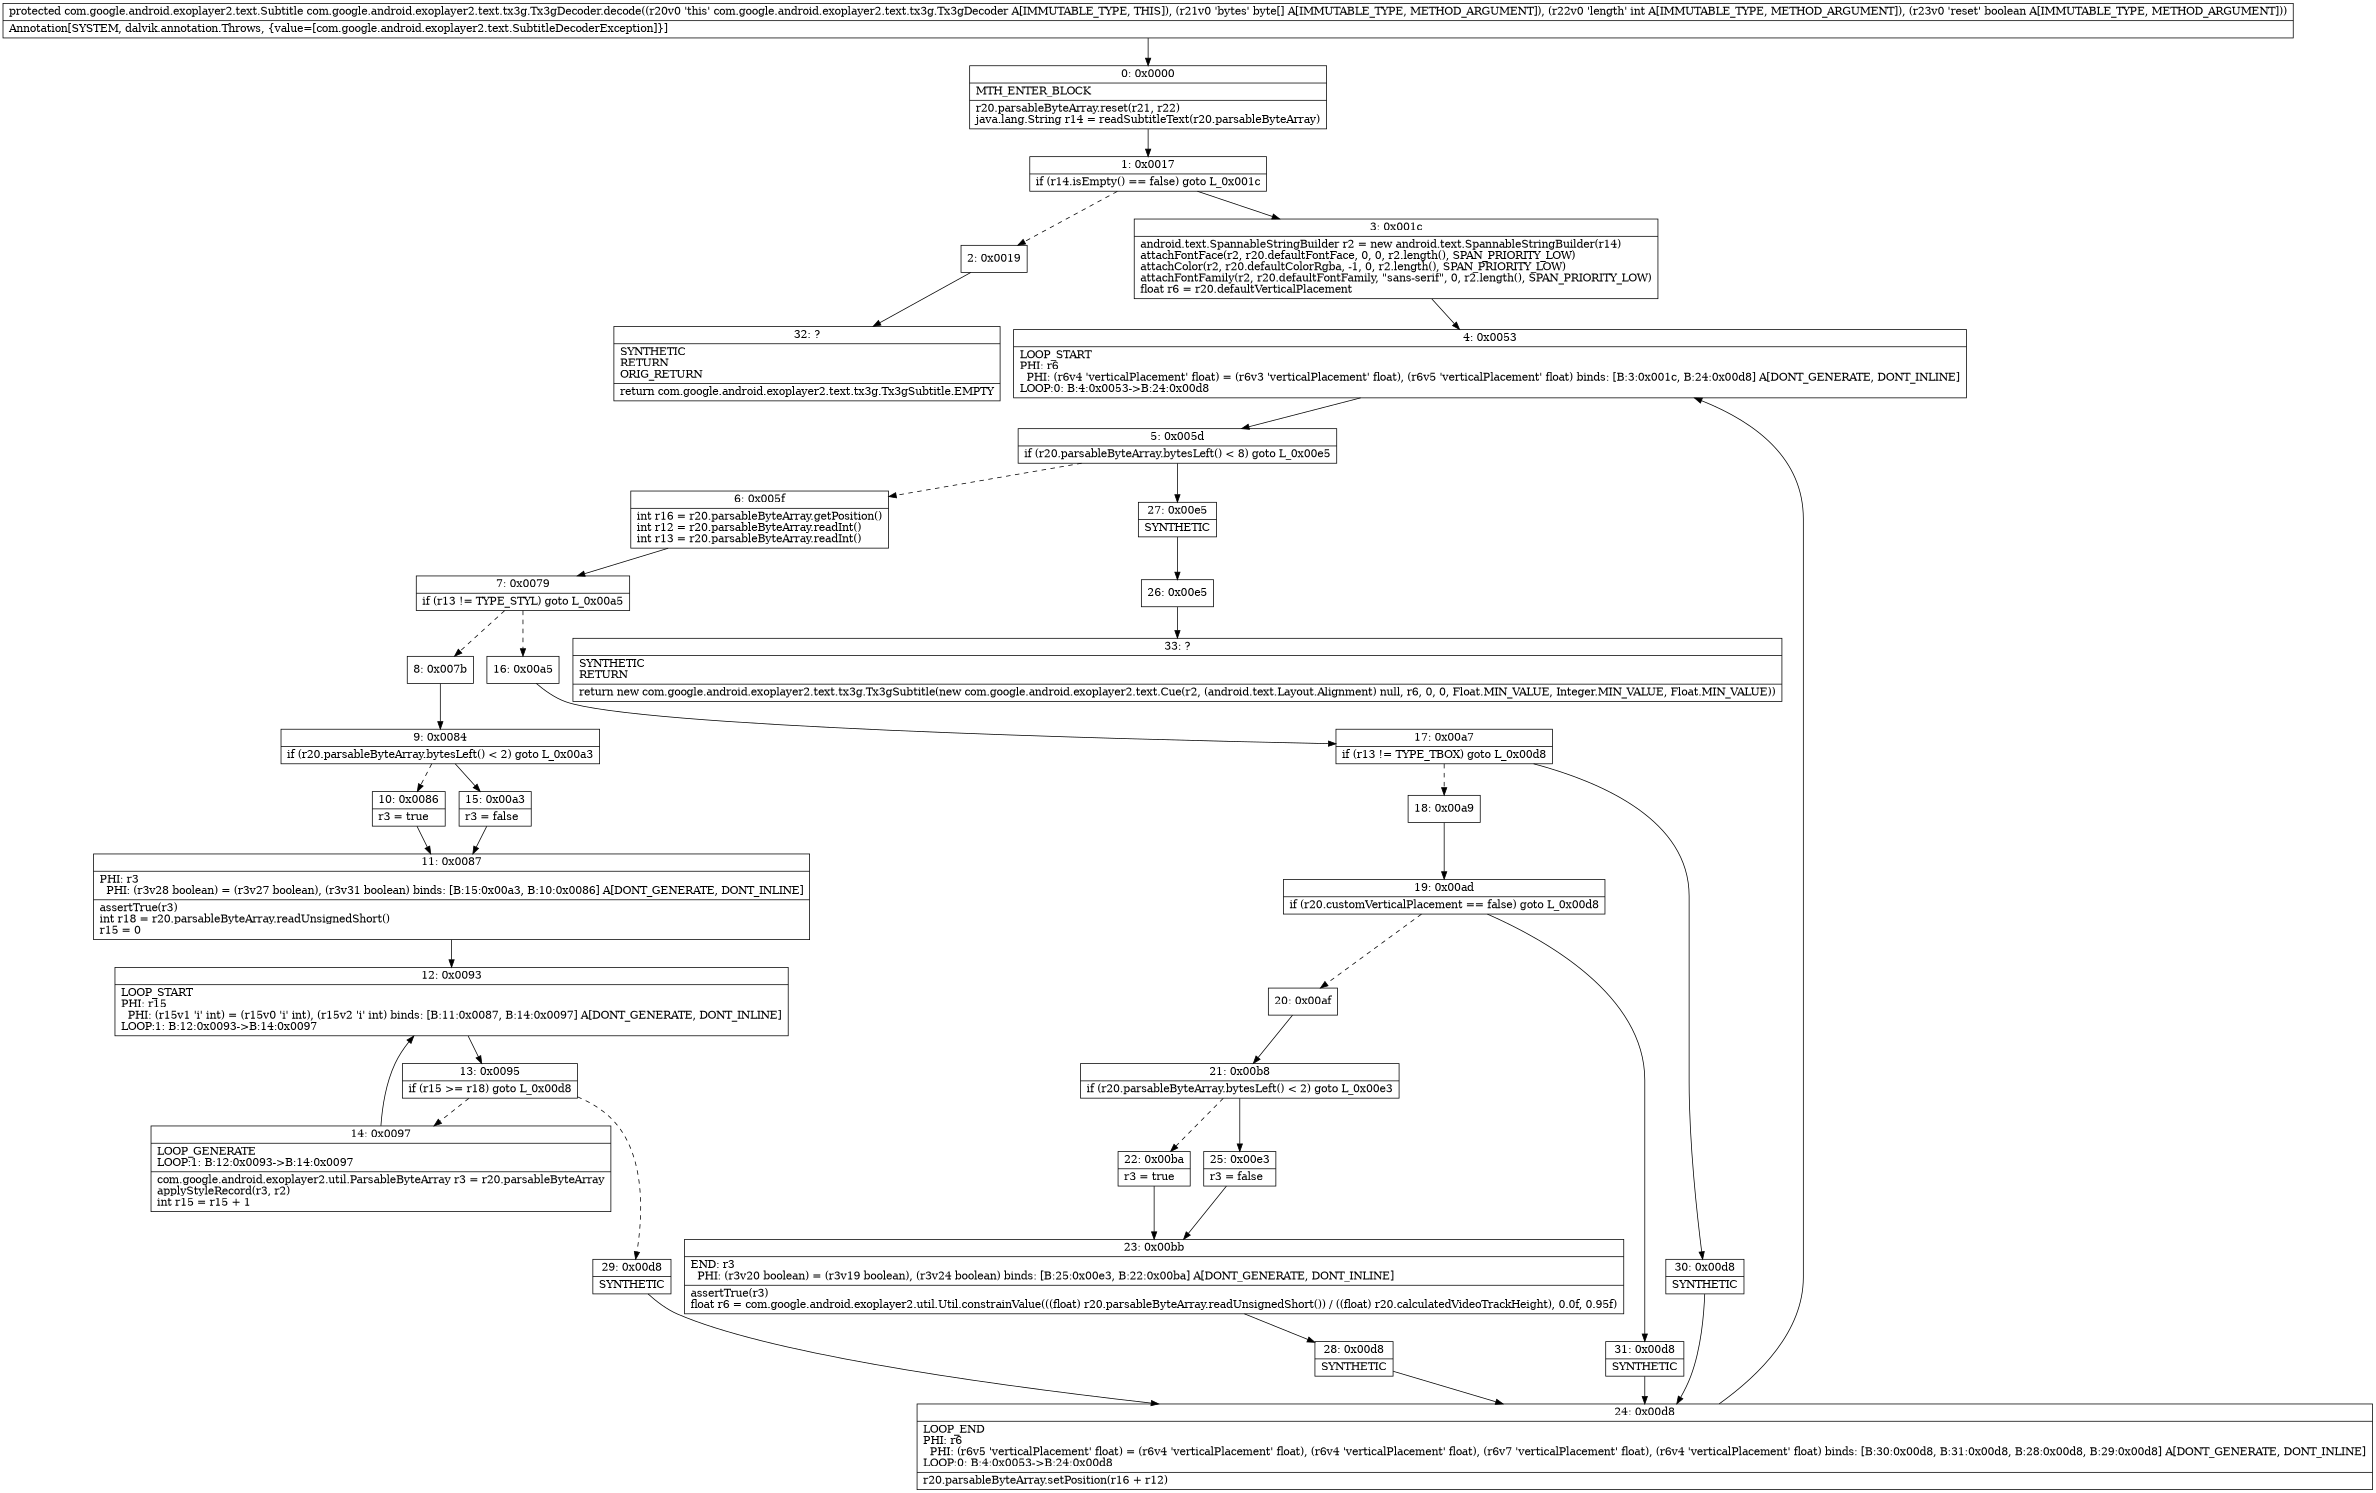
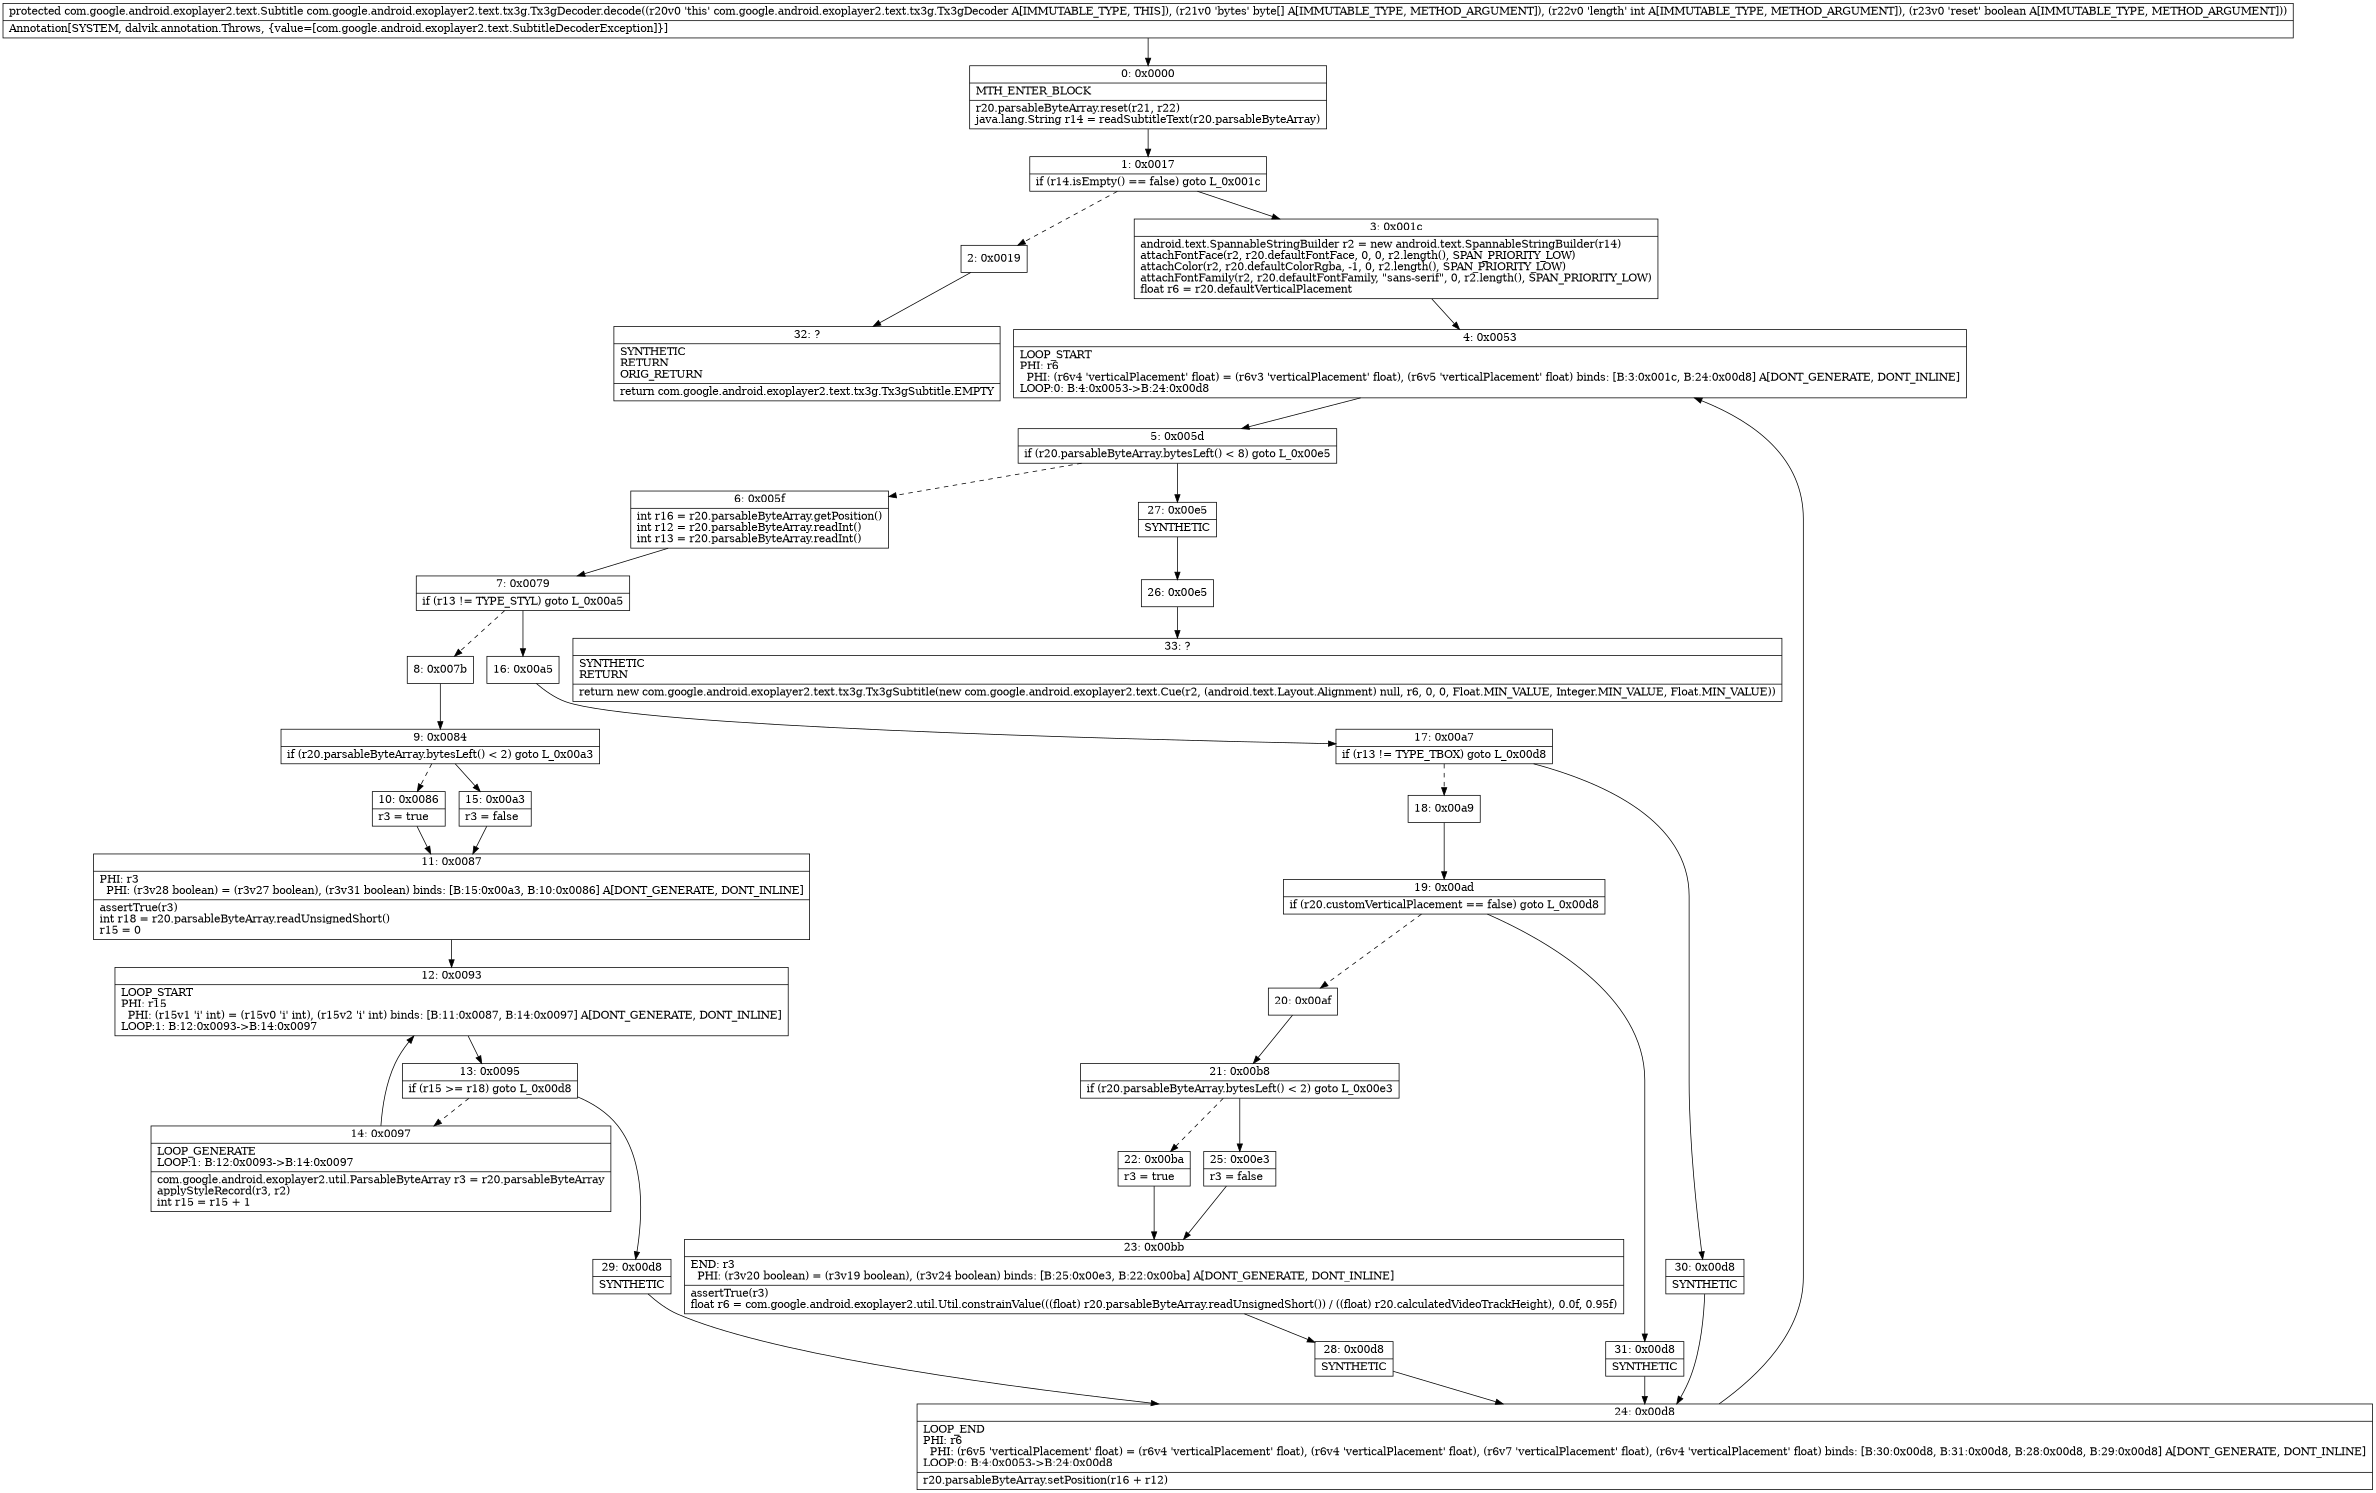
(523, 630) -> (523, 630)
(635, 1162) -> (635, 1162)
